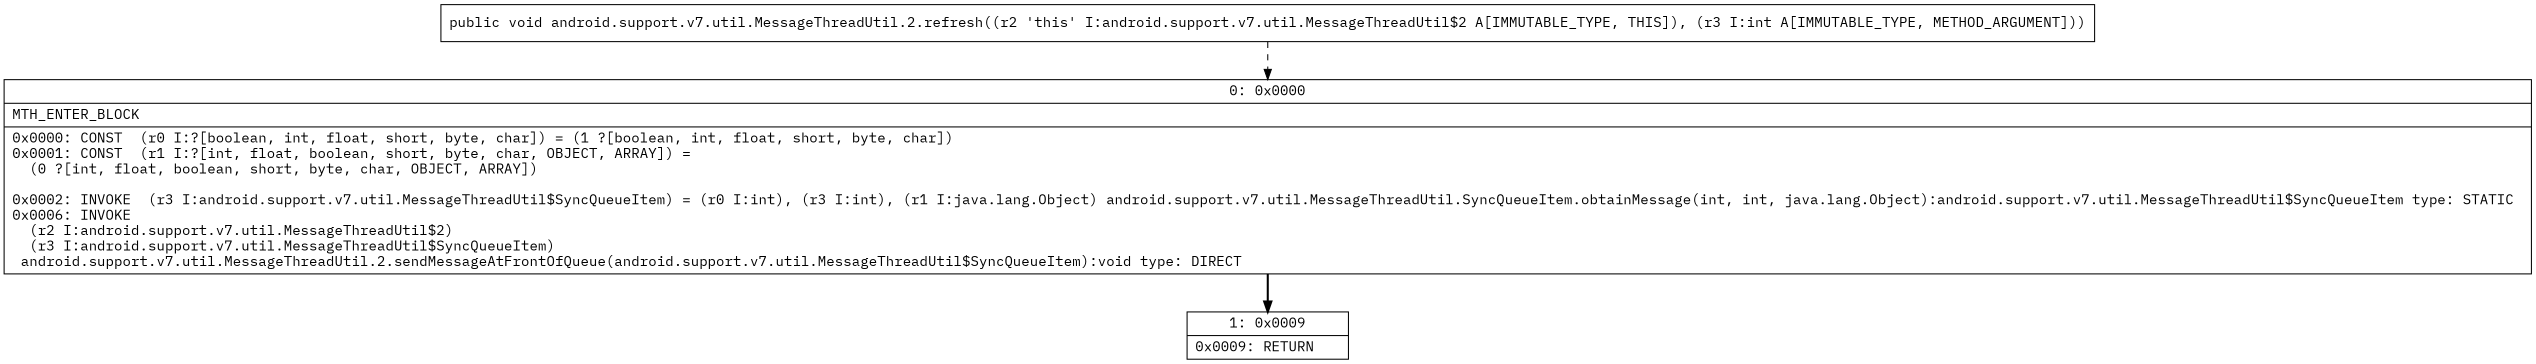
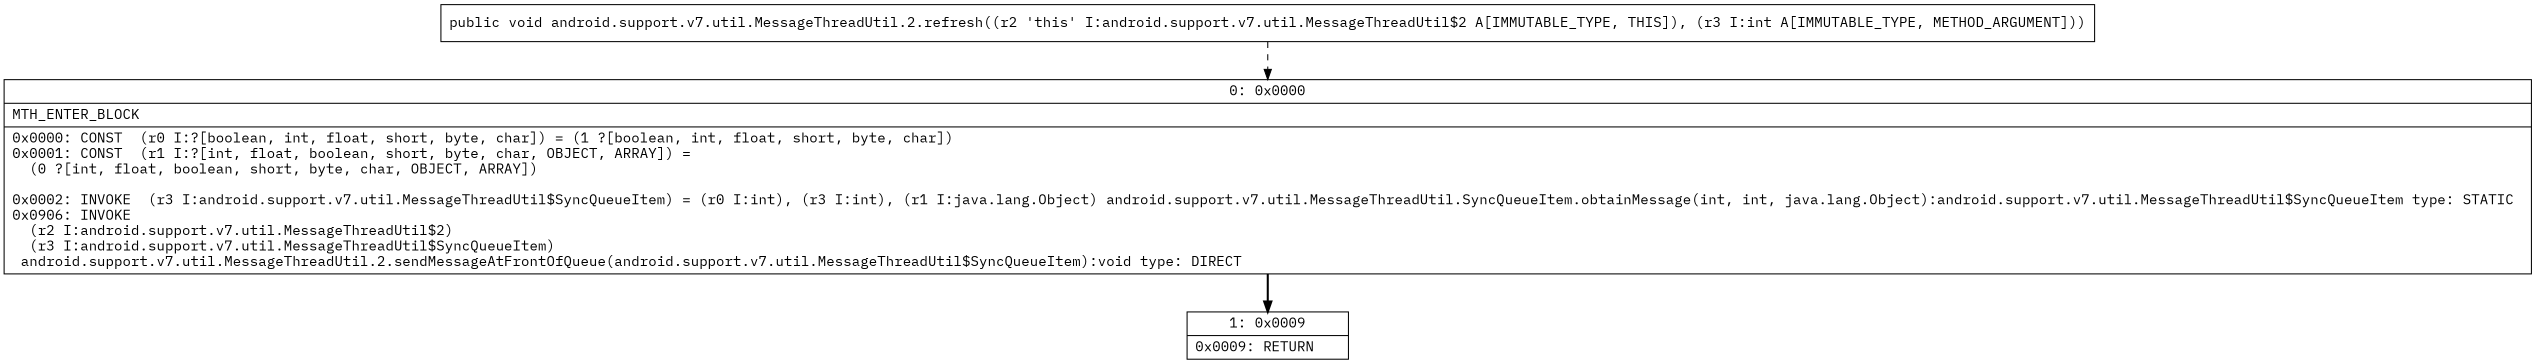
(81, 215) -> (81, 215)
